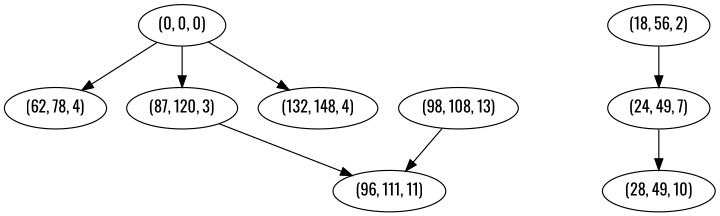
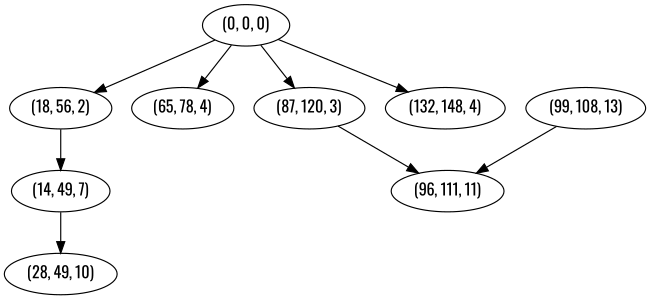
none -> (160, 64)
(55, 108) -> (183, 108)
(458, 108) -> (586, 108)
(659, 108) -> (61, 191)
